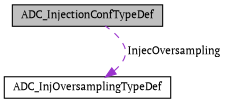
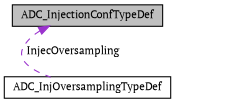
(124, 46) -> (23, 58)
